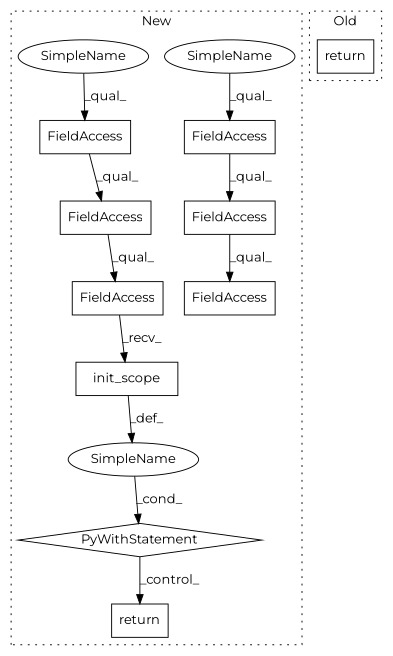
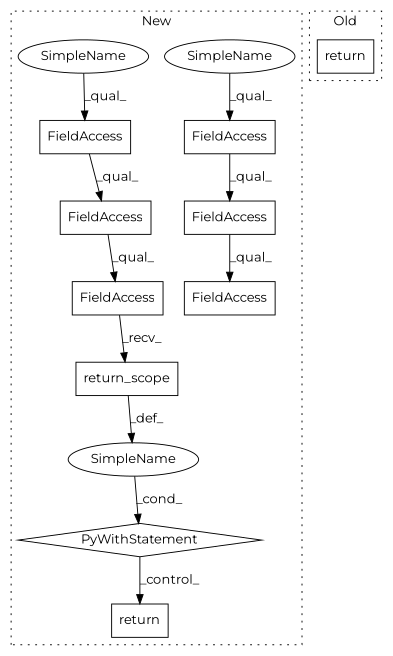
(127, 379) -> (127, 379)
